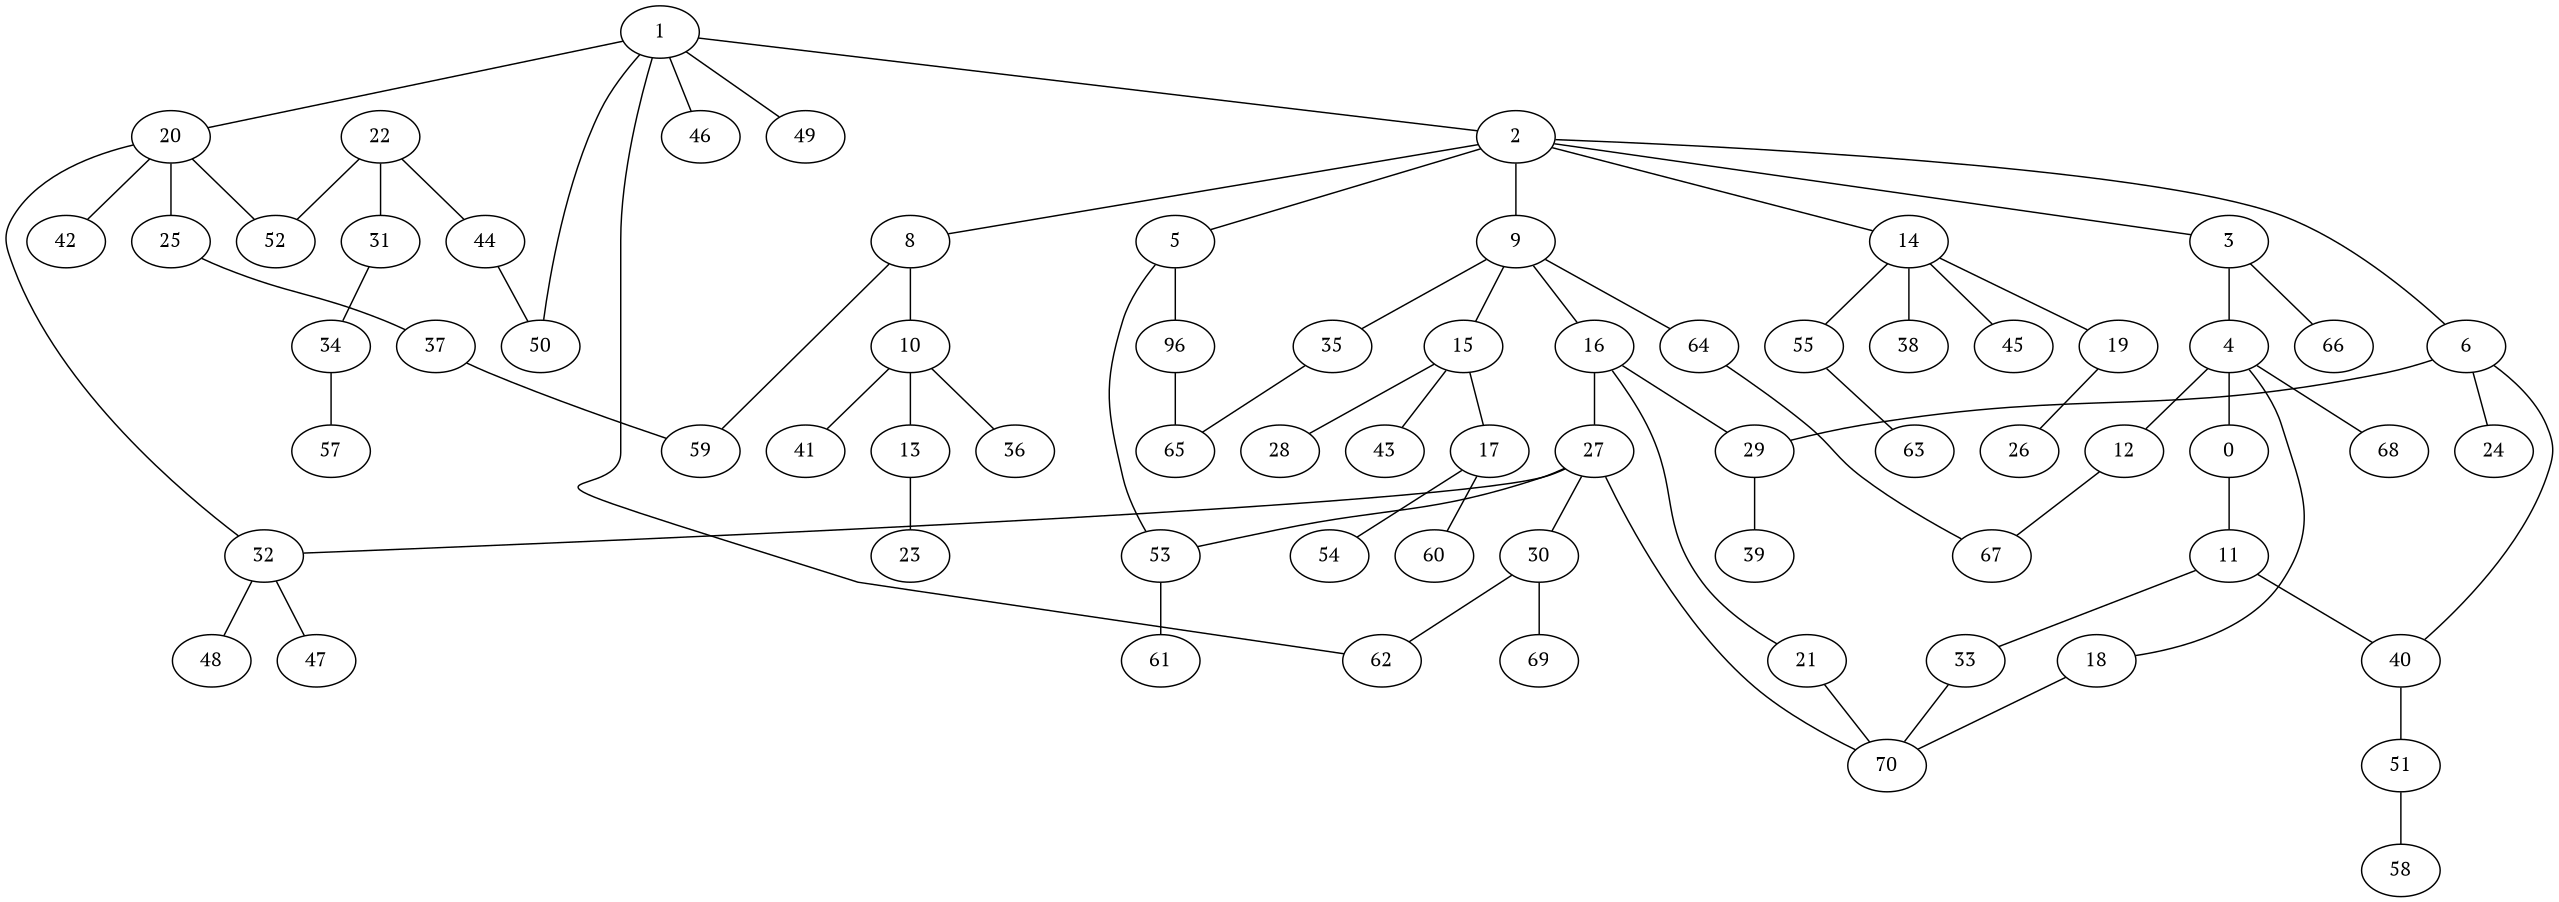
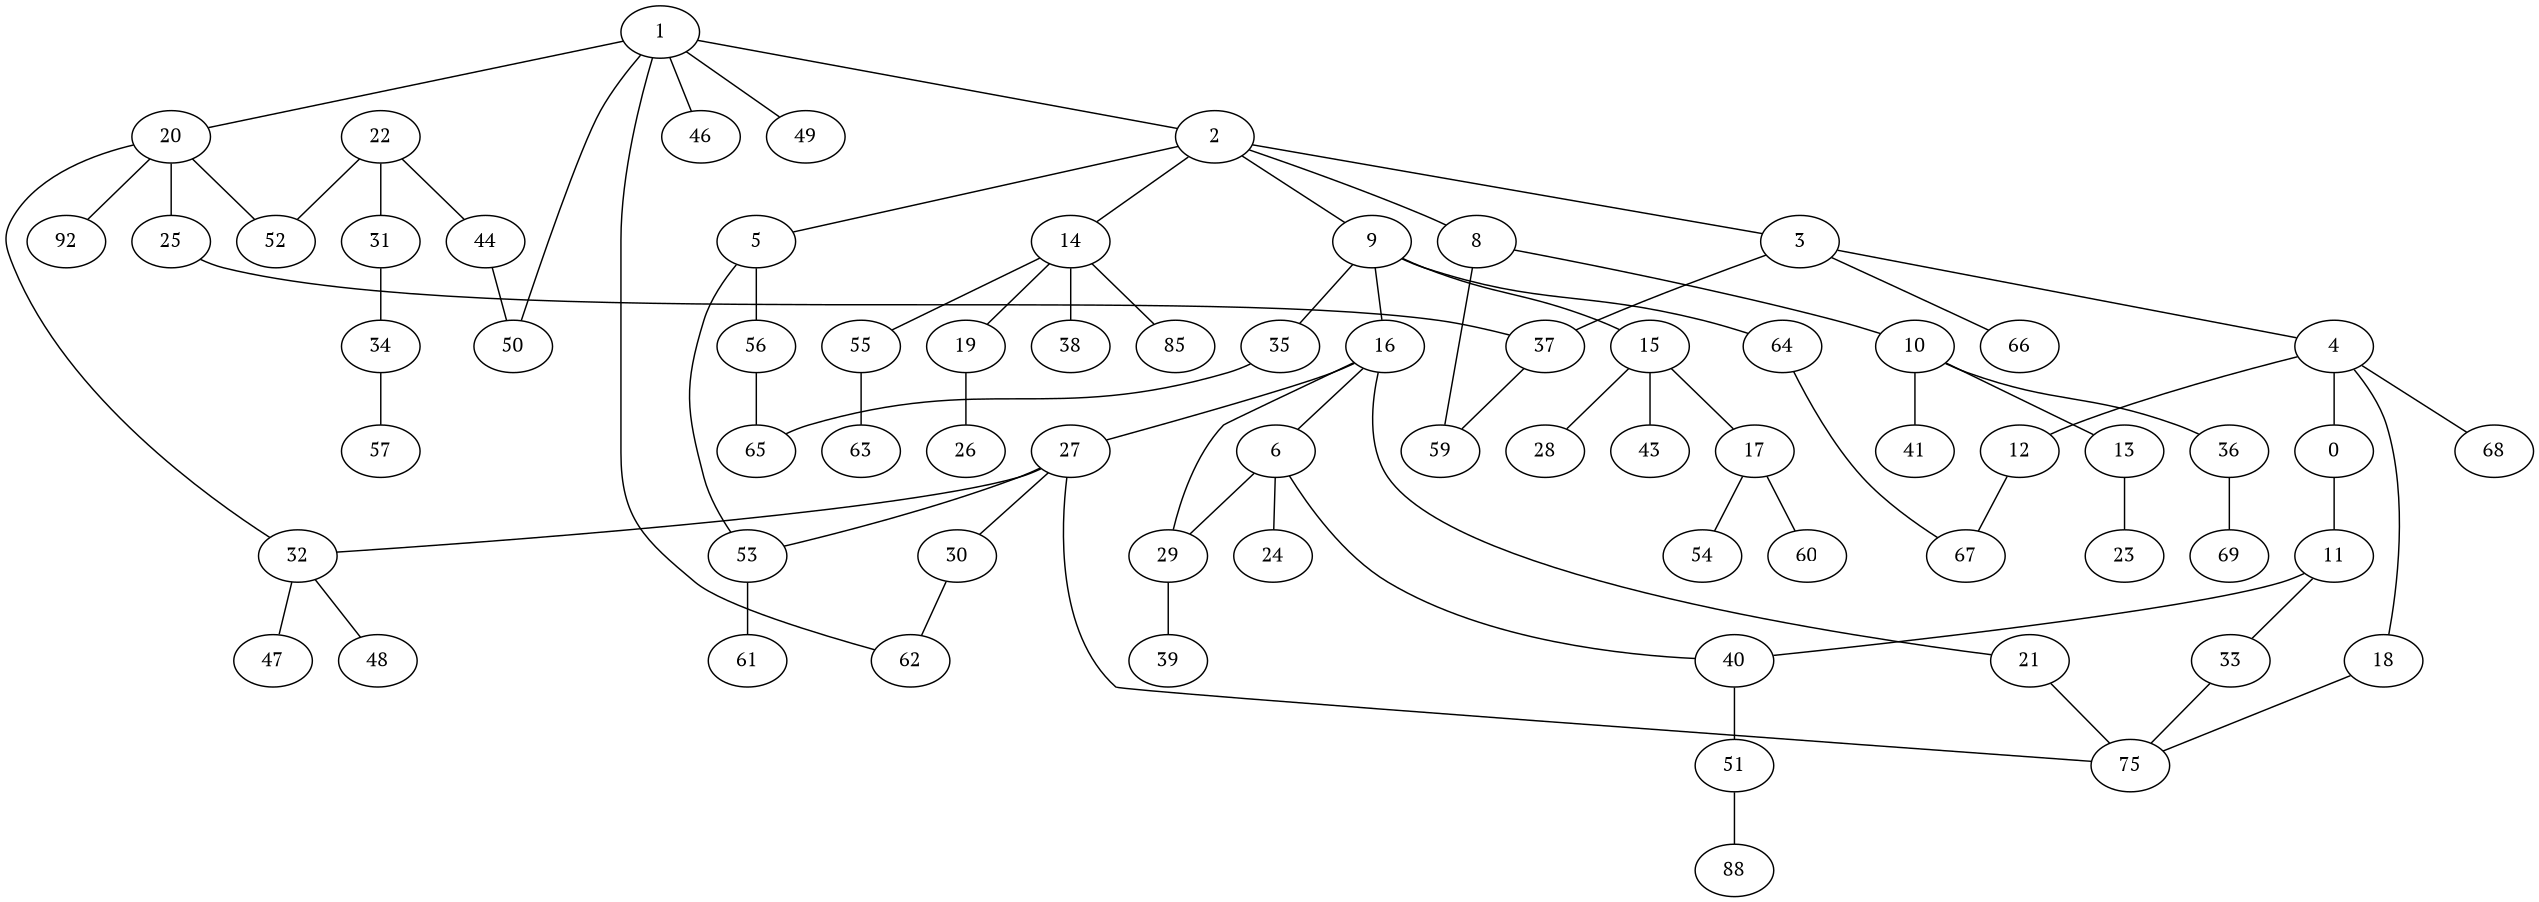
(2019, 170) -> (1331, 399)
(66, 242) -> (66, 242)
none -> (1670, 291)
(1175, 346) -> (756, 346)
(2014, 346) -> (1176, 346)
(1539, 609) -> (2229, 504)
(1887, 766) -> (2130, 766)
(2401, 870) -> (1734, 870)
